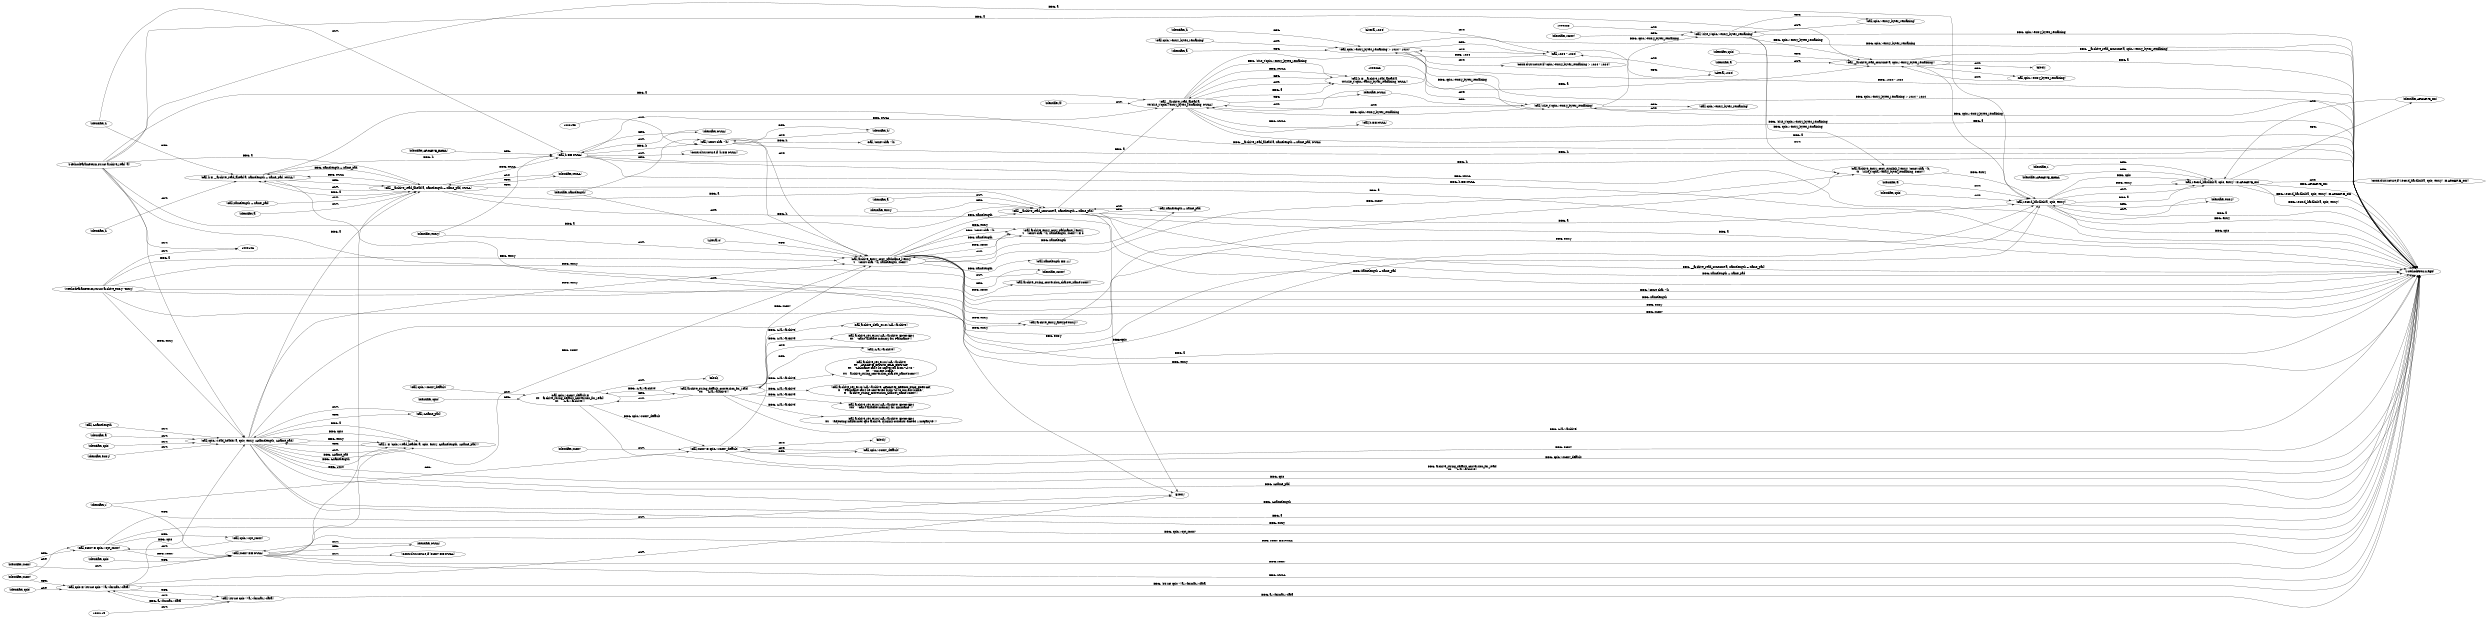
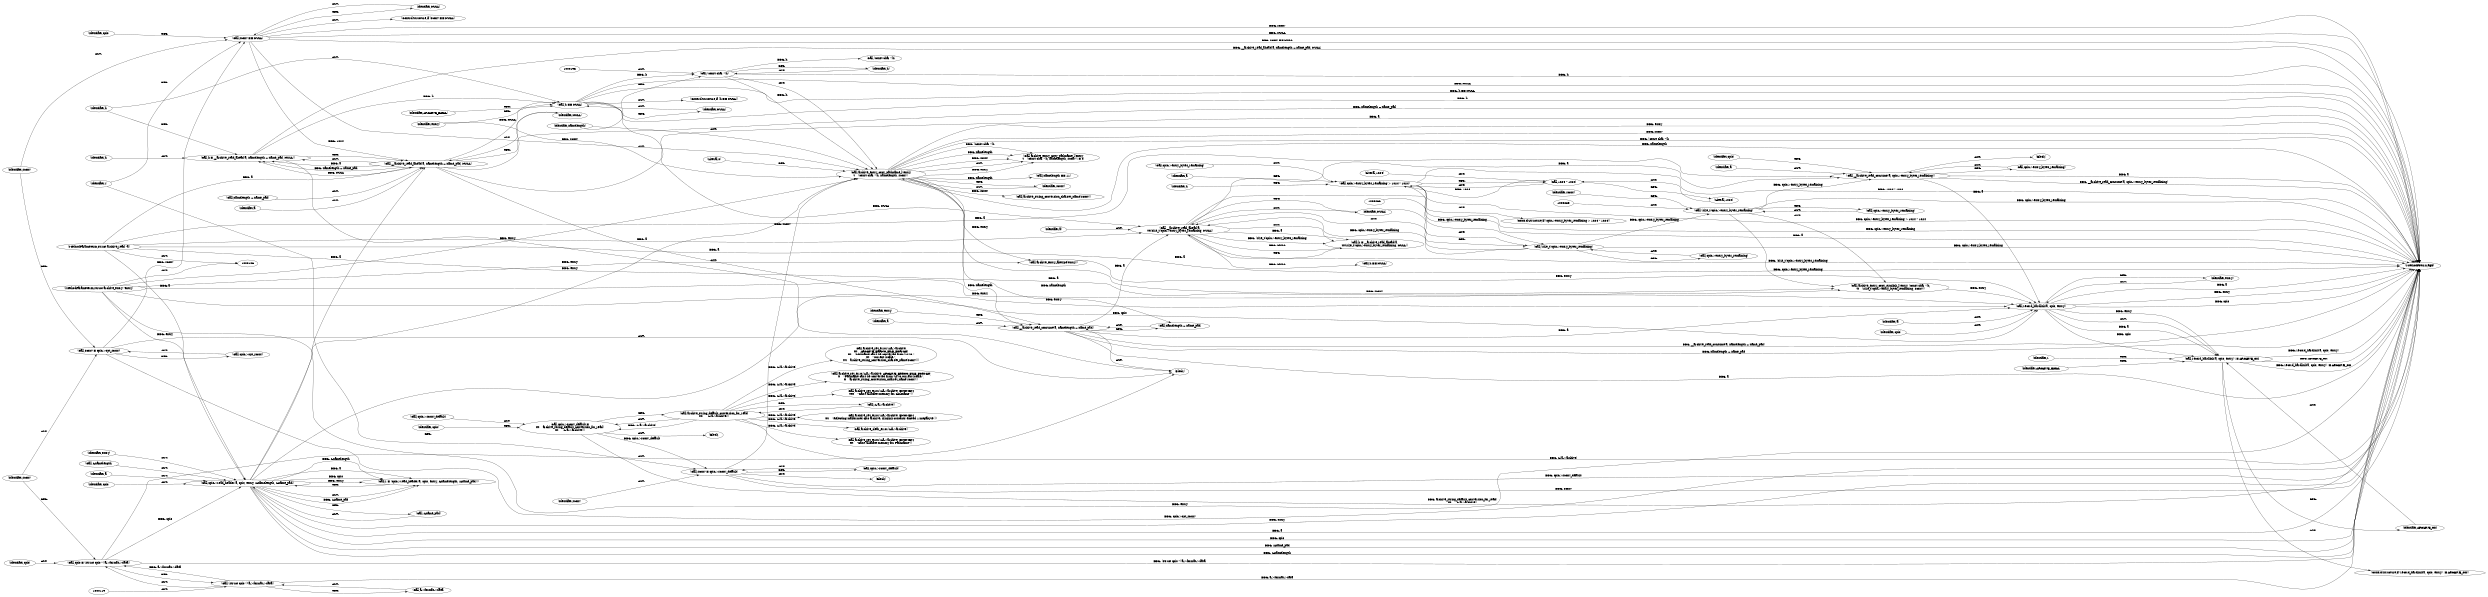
(560, 225) -> none
none -> (428, 590)
